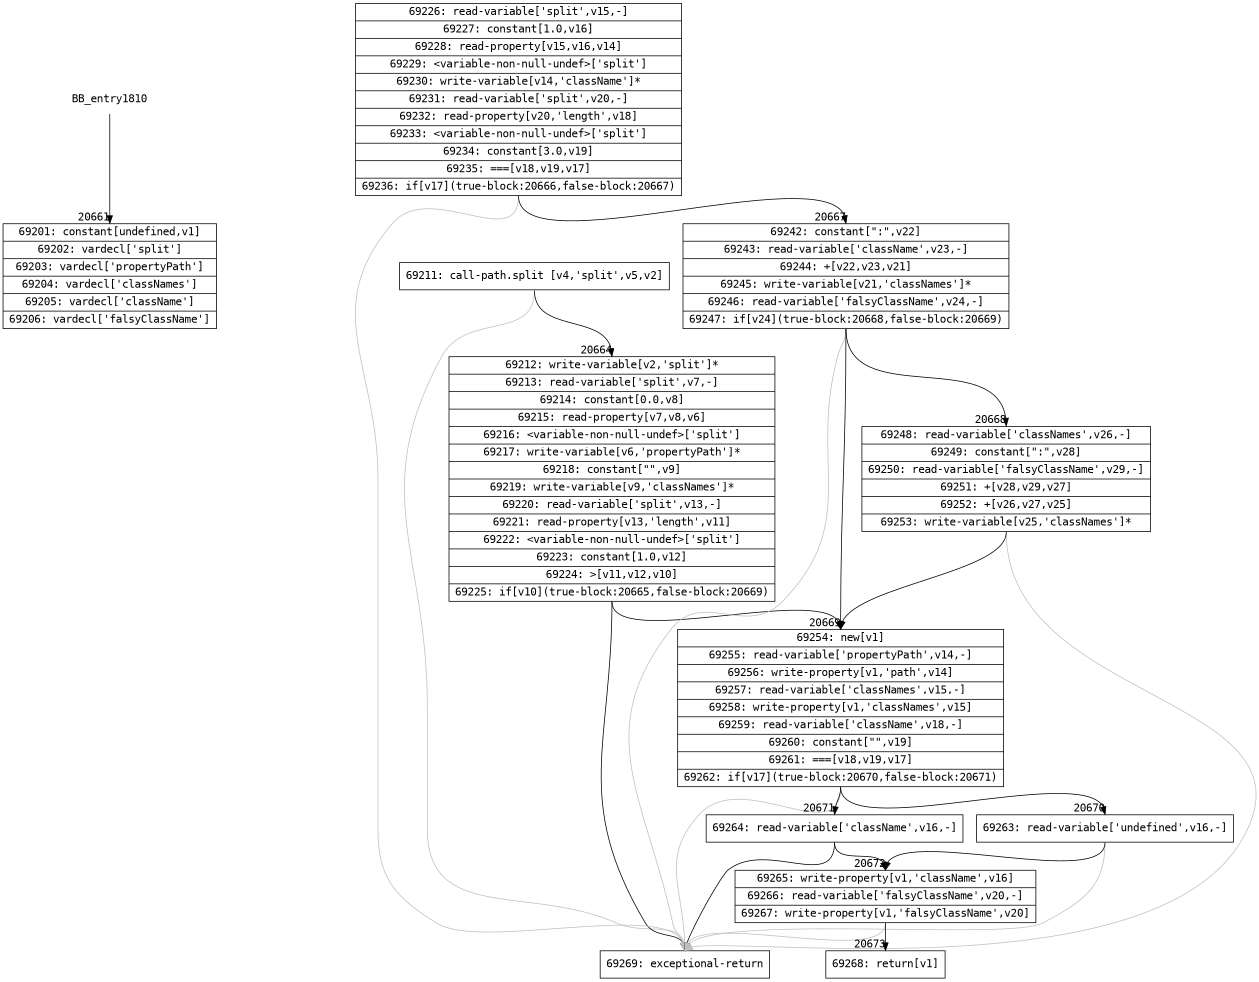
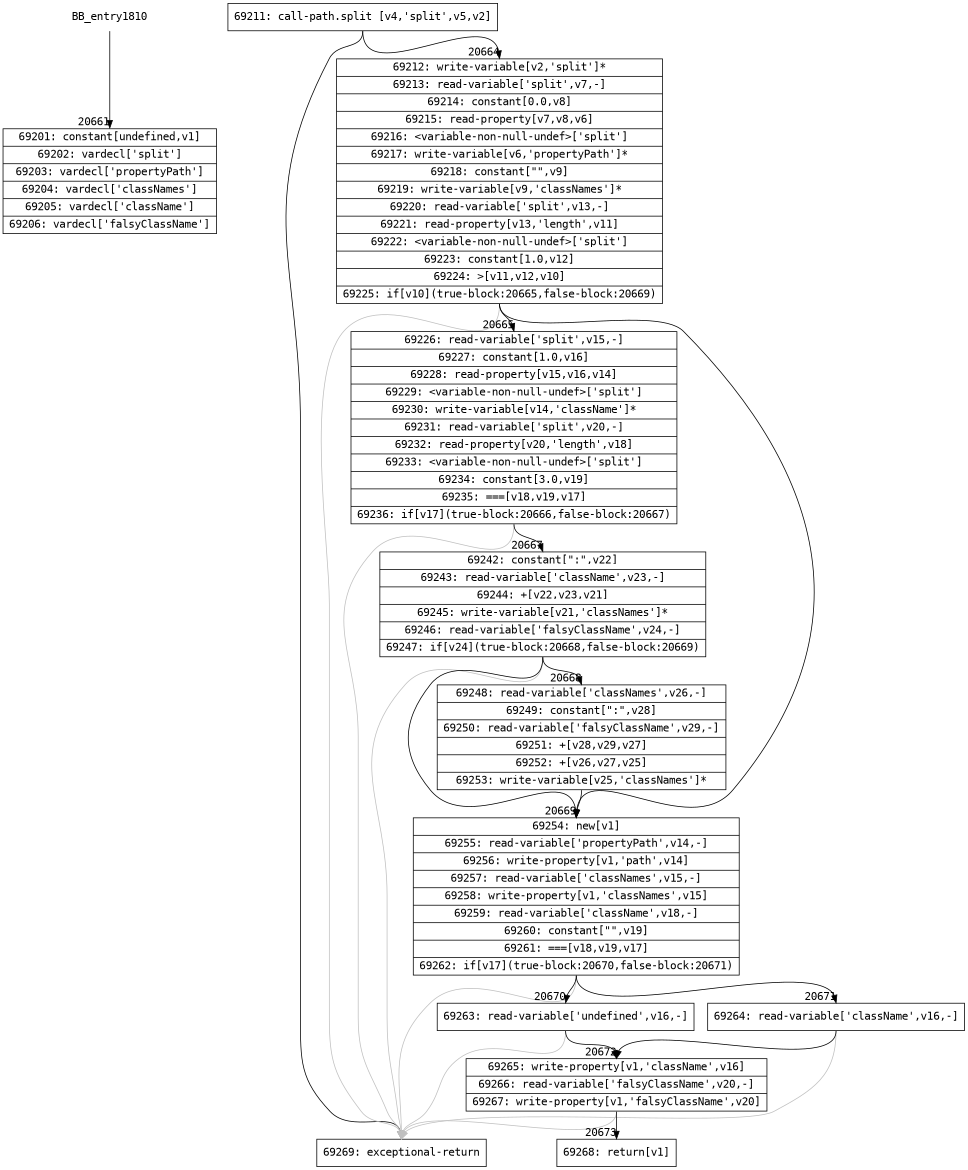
none -> (504, 315)
(426, 681) -> (300, 600)
(602, 788) -> (329, 656)
(745, 862) -> (643, 1118)
(1187, 892) -> none
